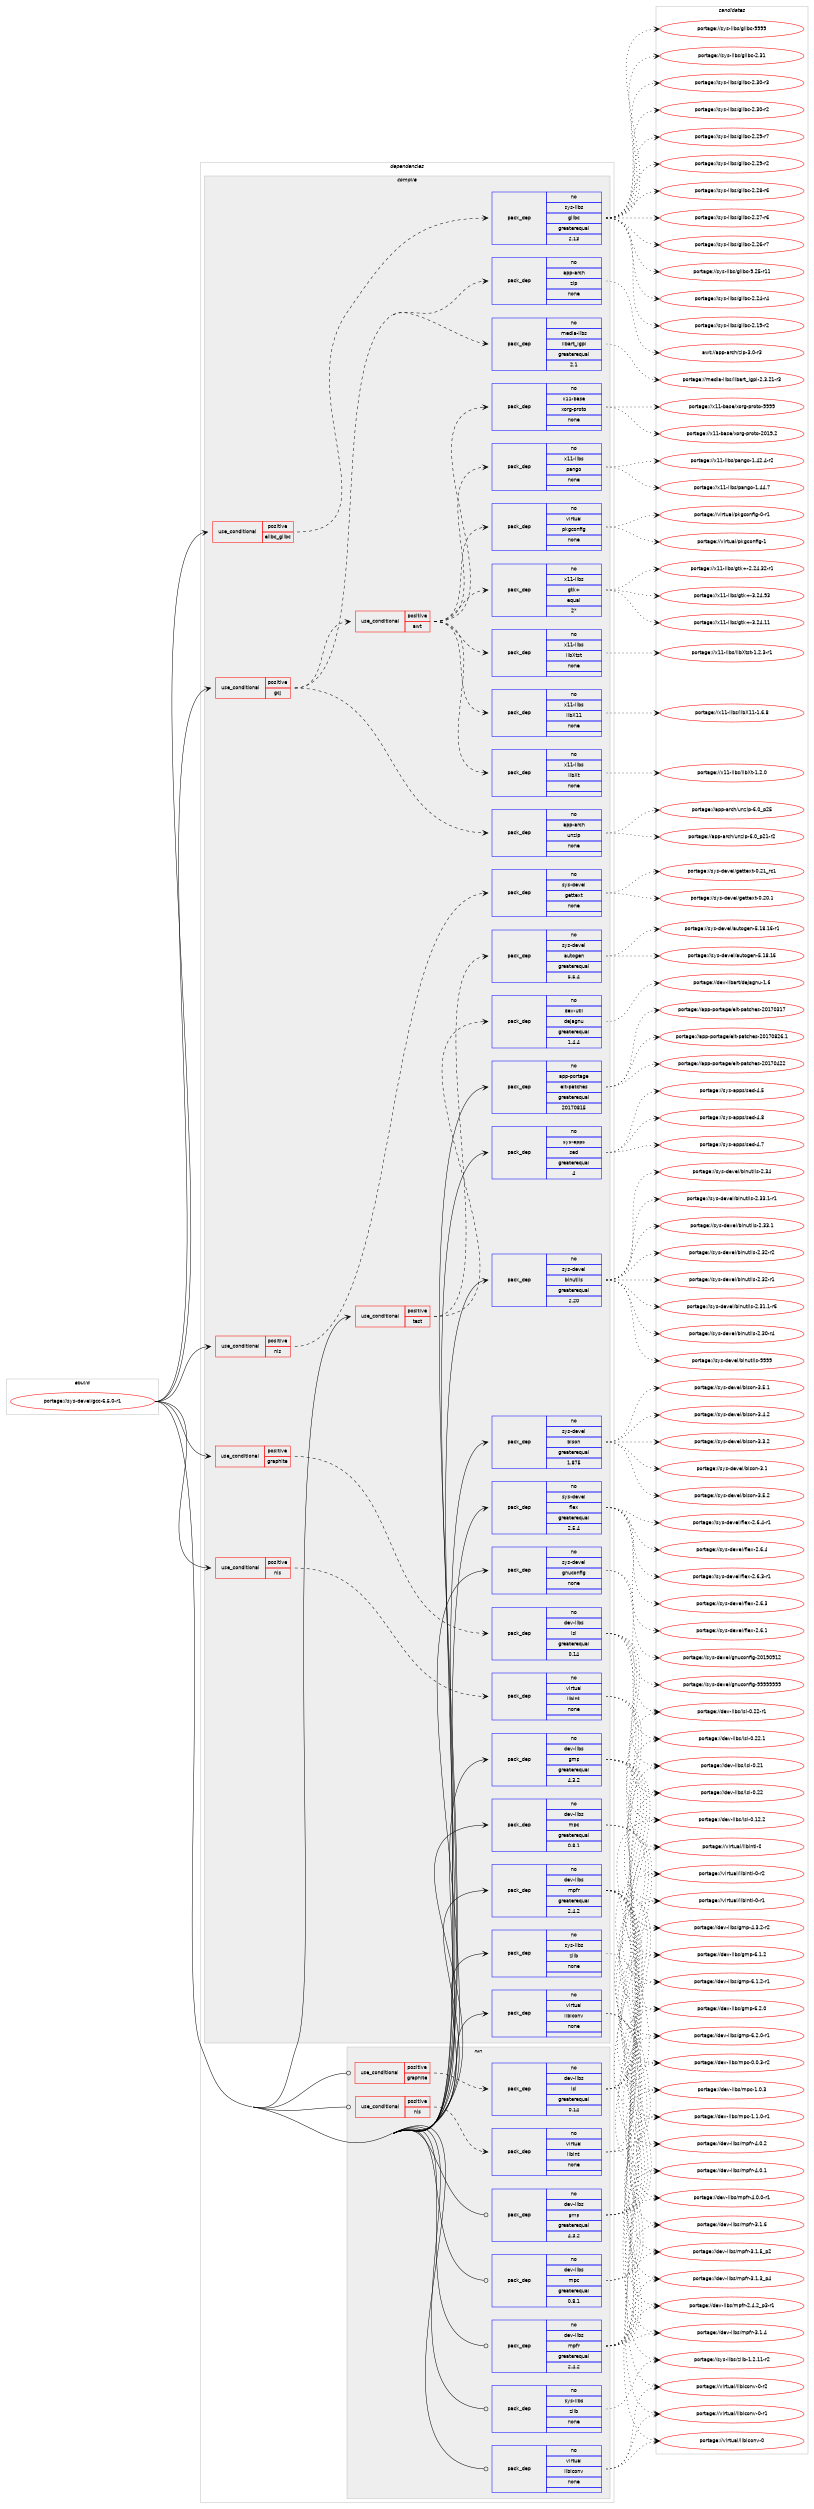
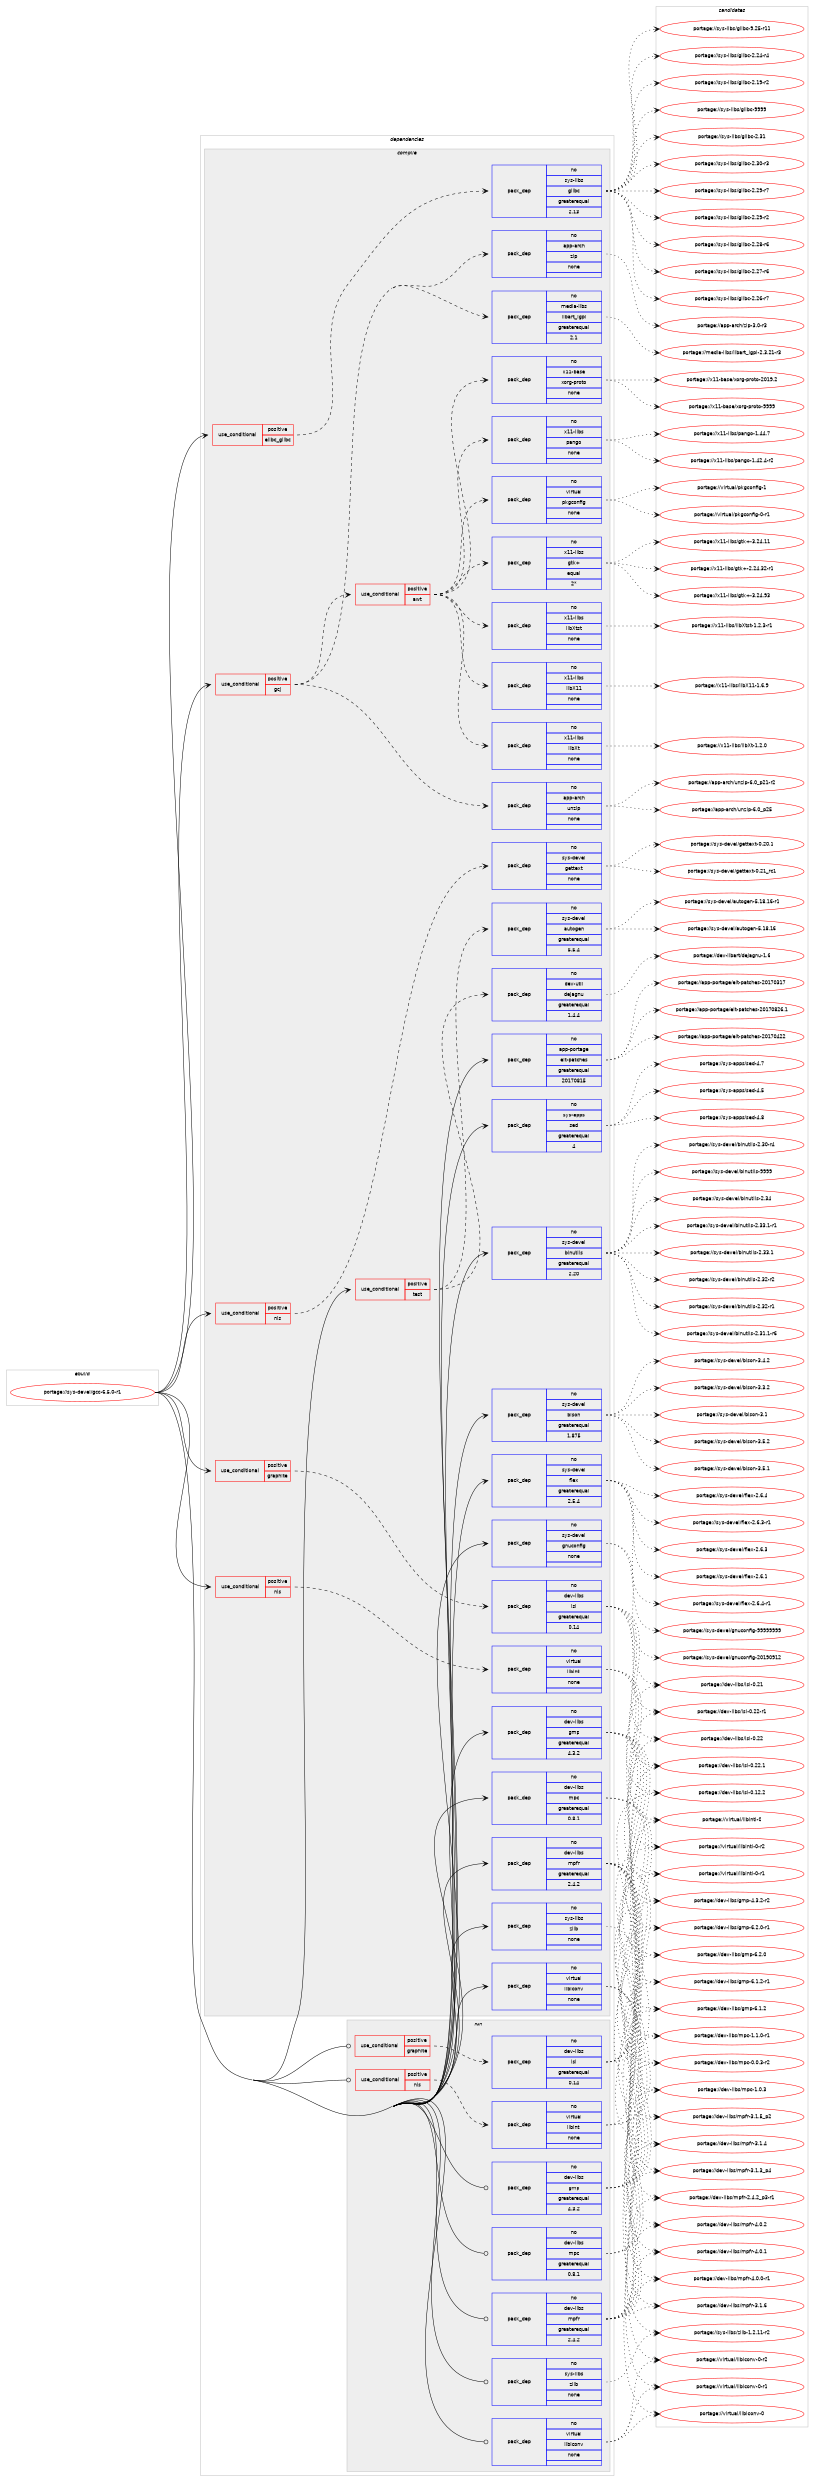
(732, 110) -> none
(732, 353) -> (732, 326)
(732, 713) -> (732, 686)
